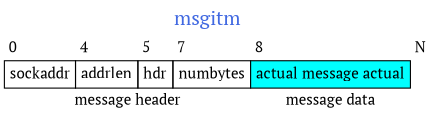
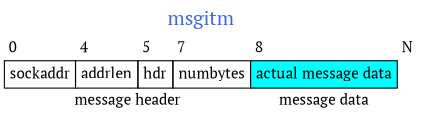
(331, 74) -> (324, 74)
